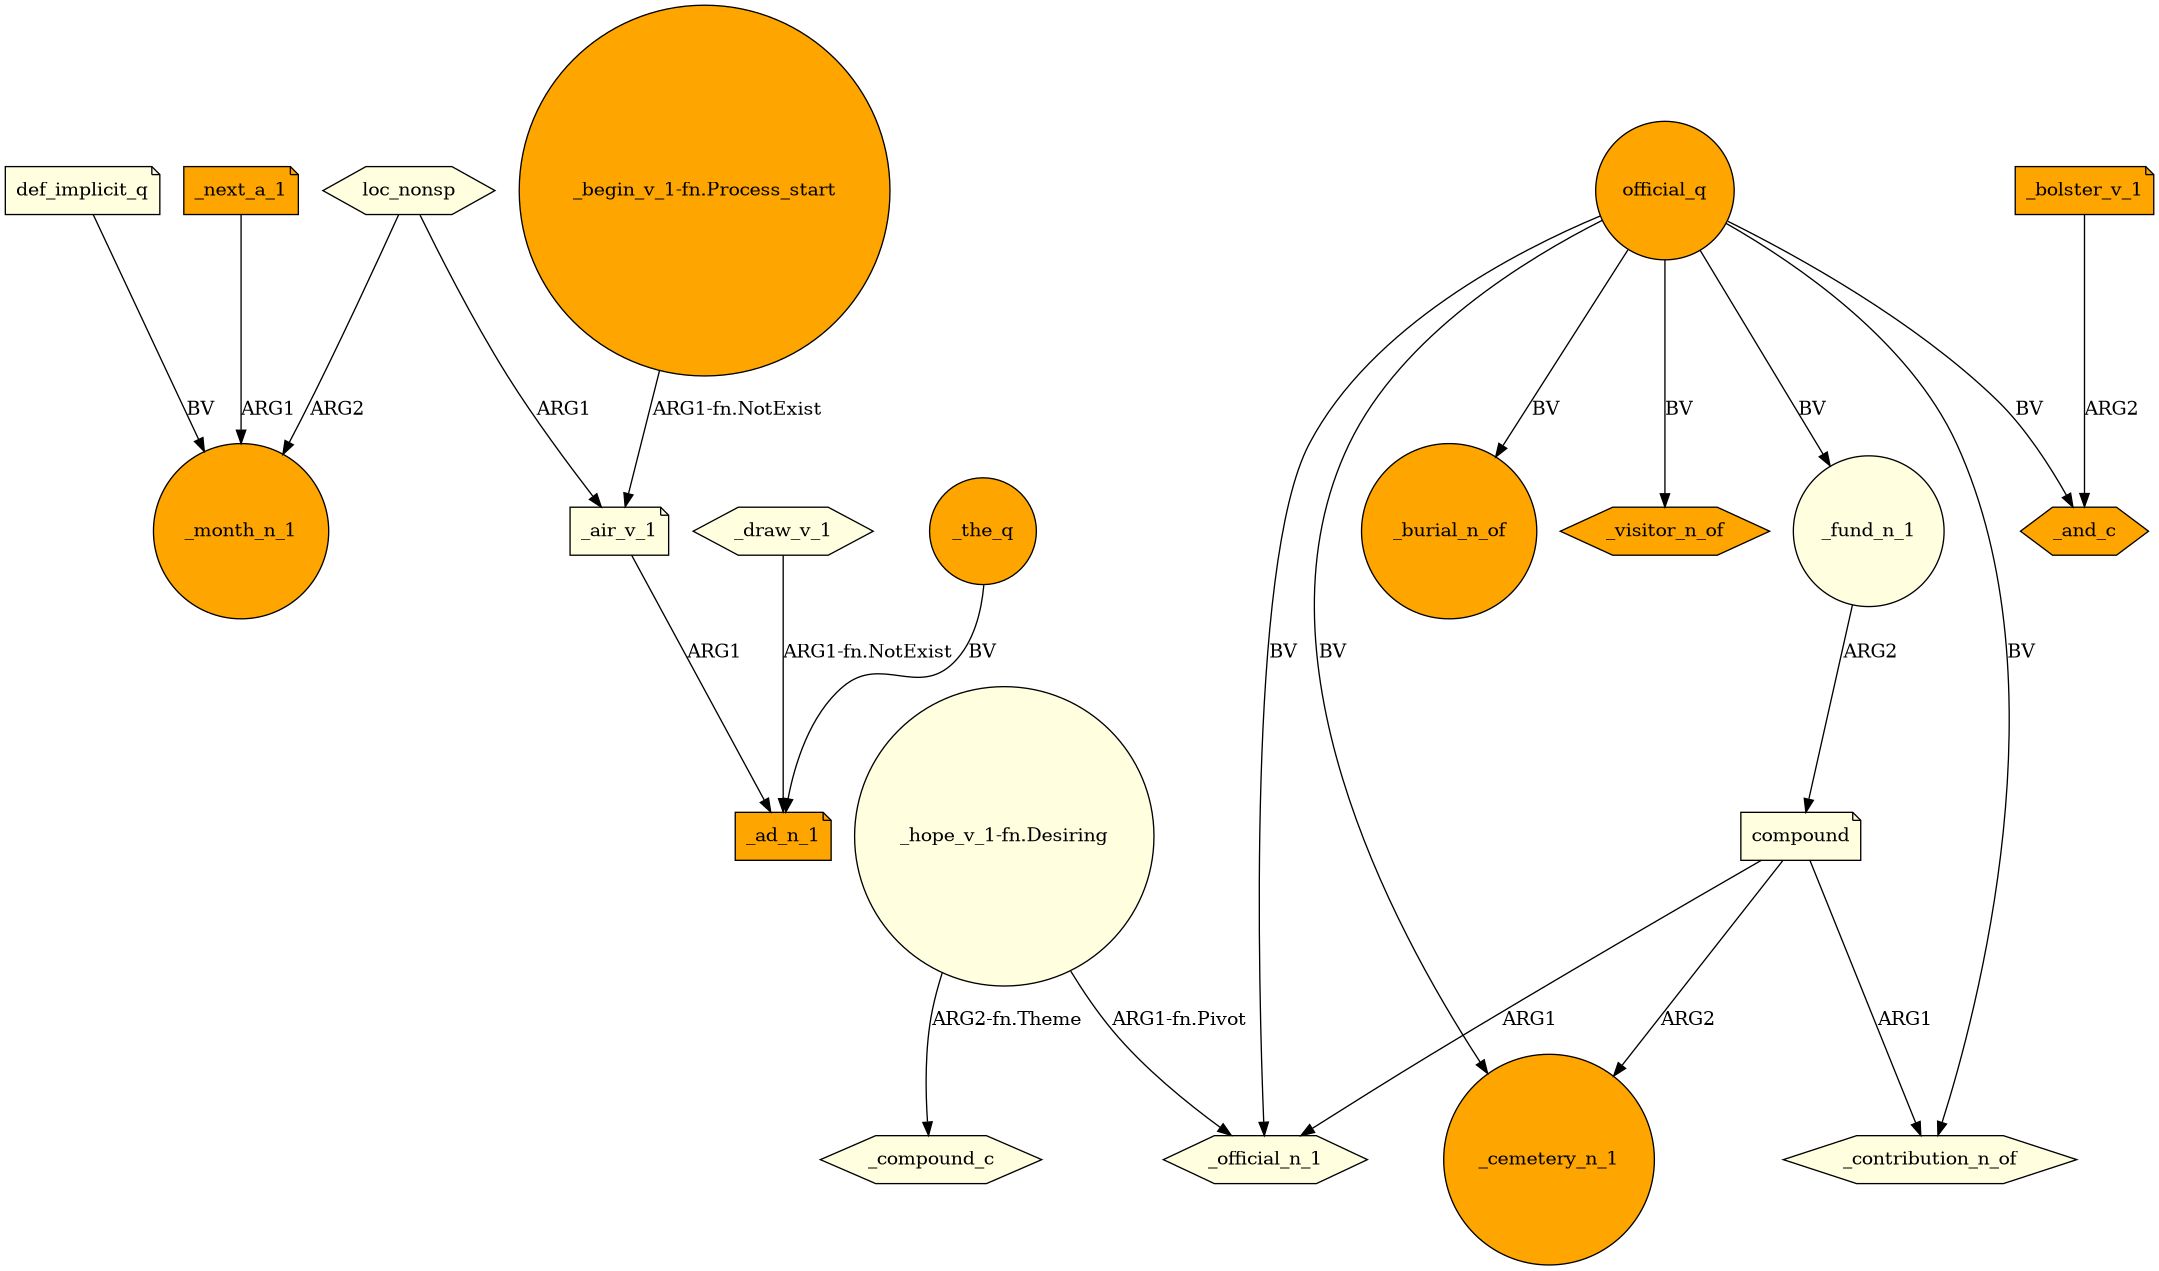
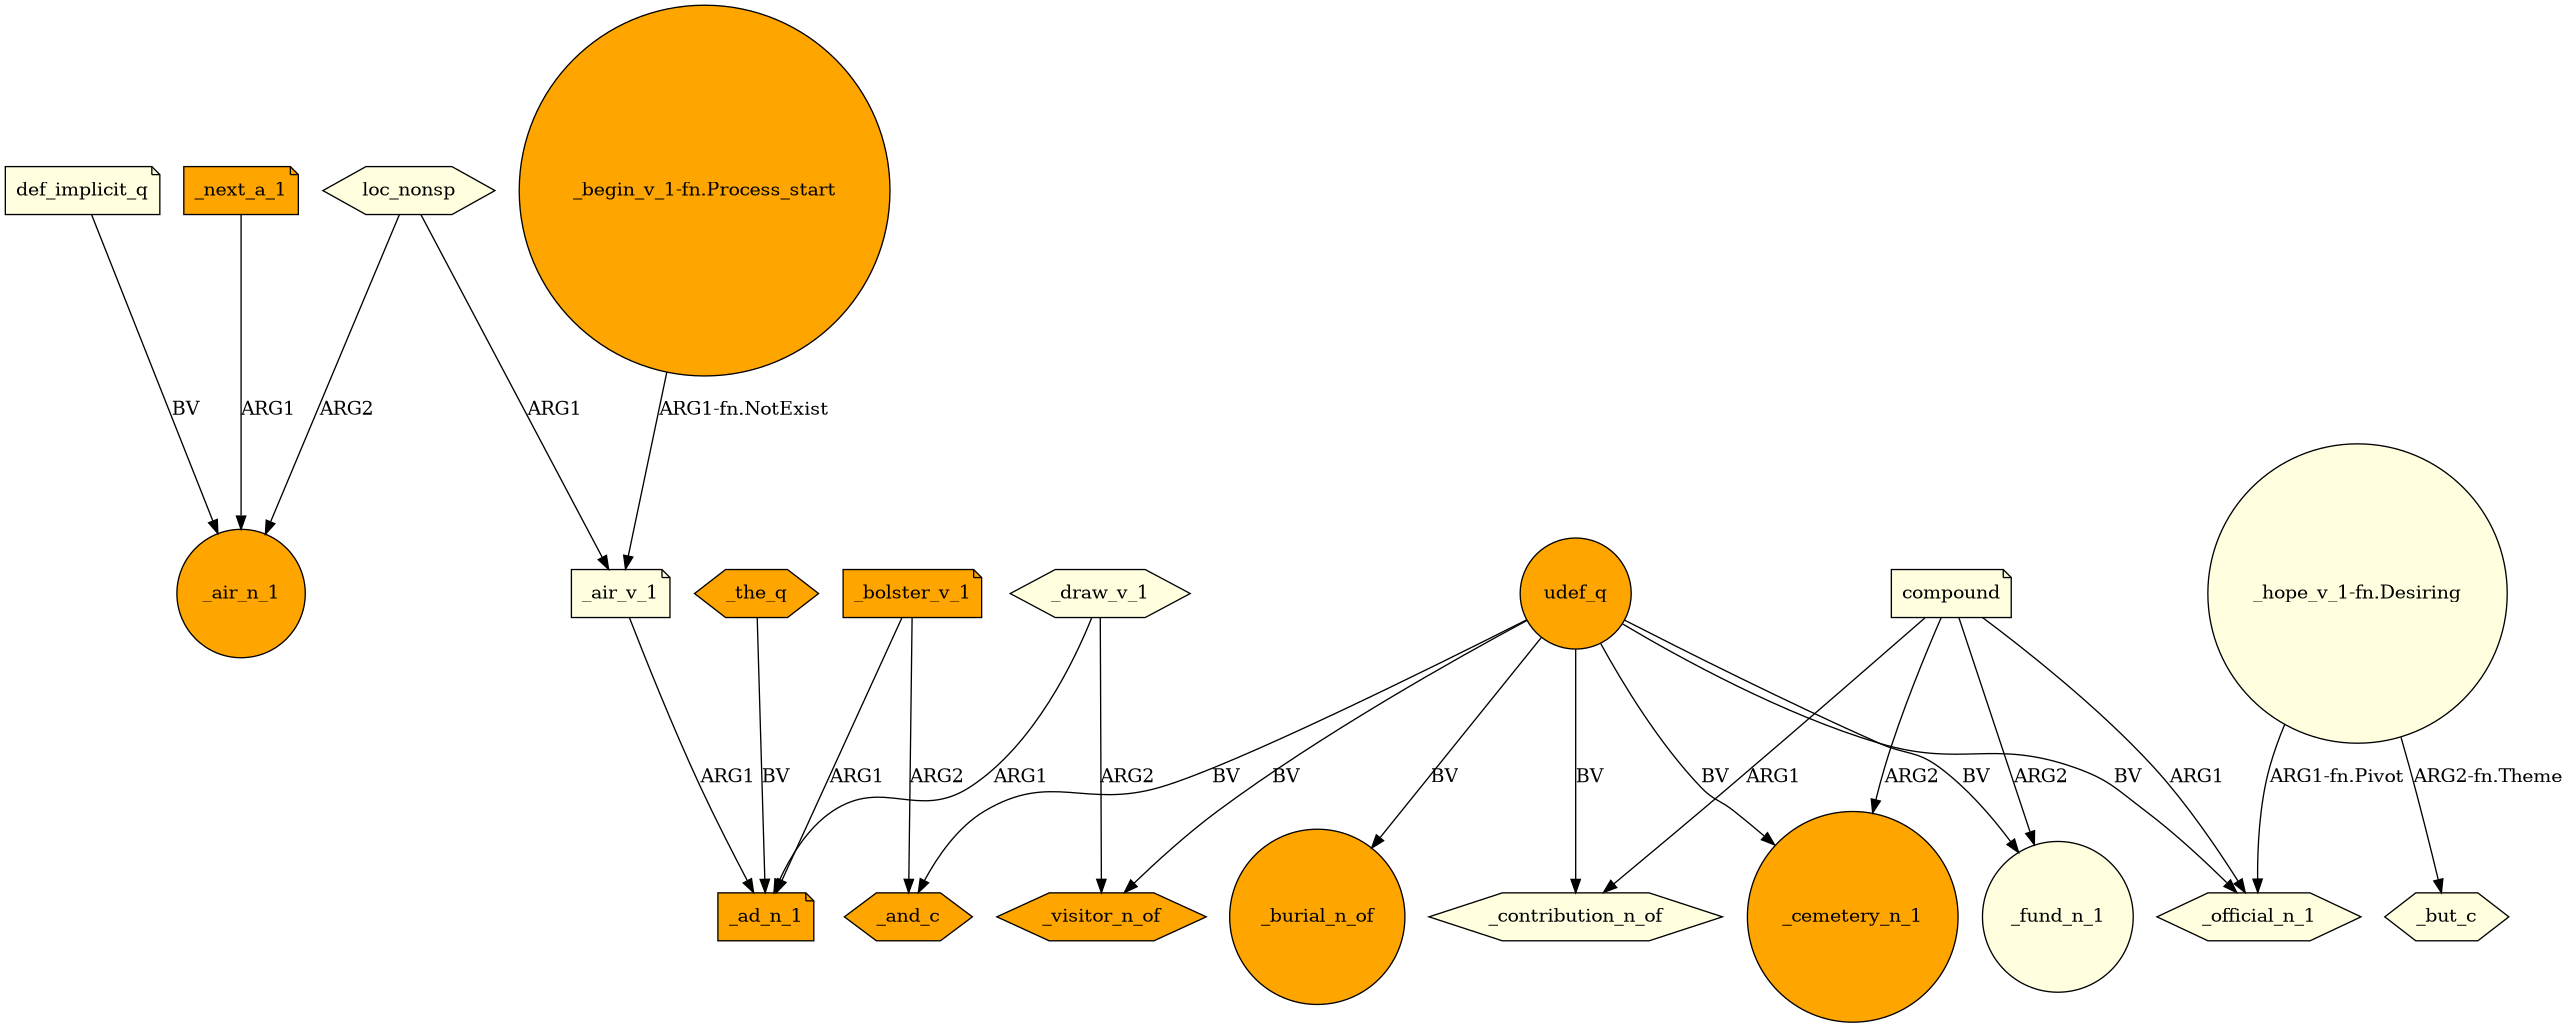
(1665, 191) -> (1576, 594)
(241, 531) -> (241, 594)
(983, 531) -> (757, 594)
(868, 653) -> (1021, 777)
(1831, 702) -> (1994, 725)
none -> (842, 749)
none -> (1101, 749)
(931, 1160) -> (2447, 917)
